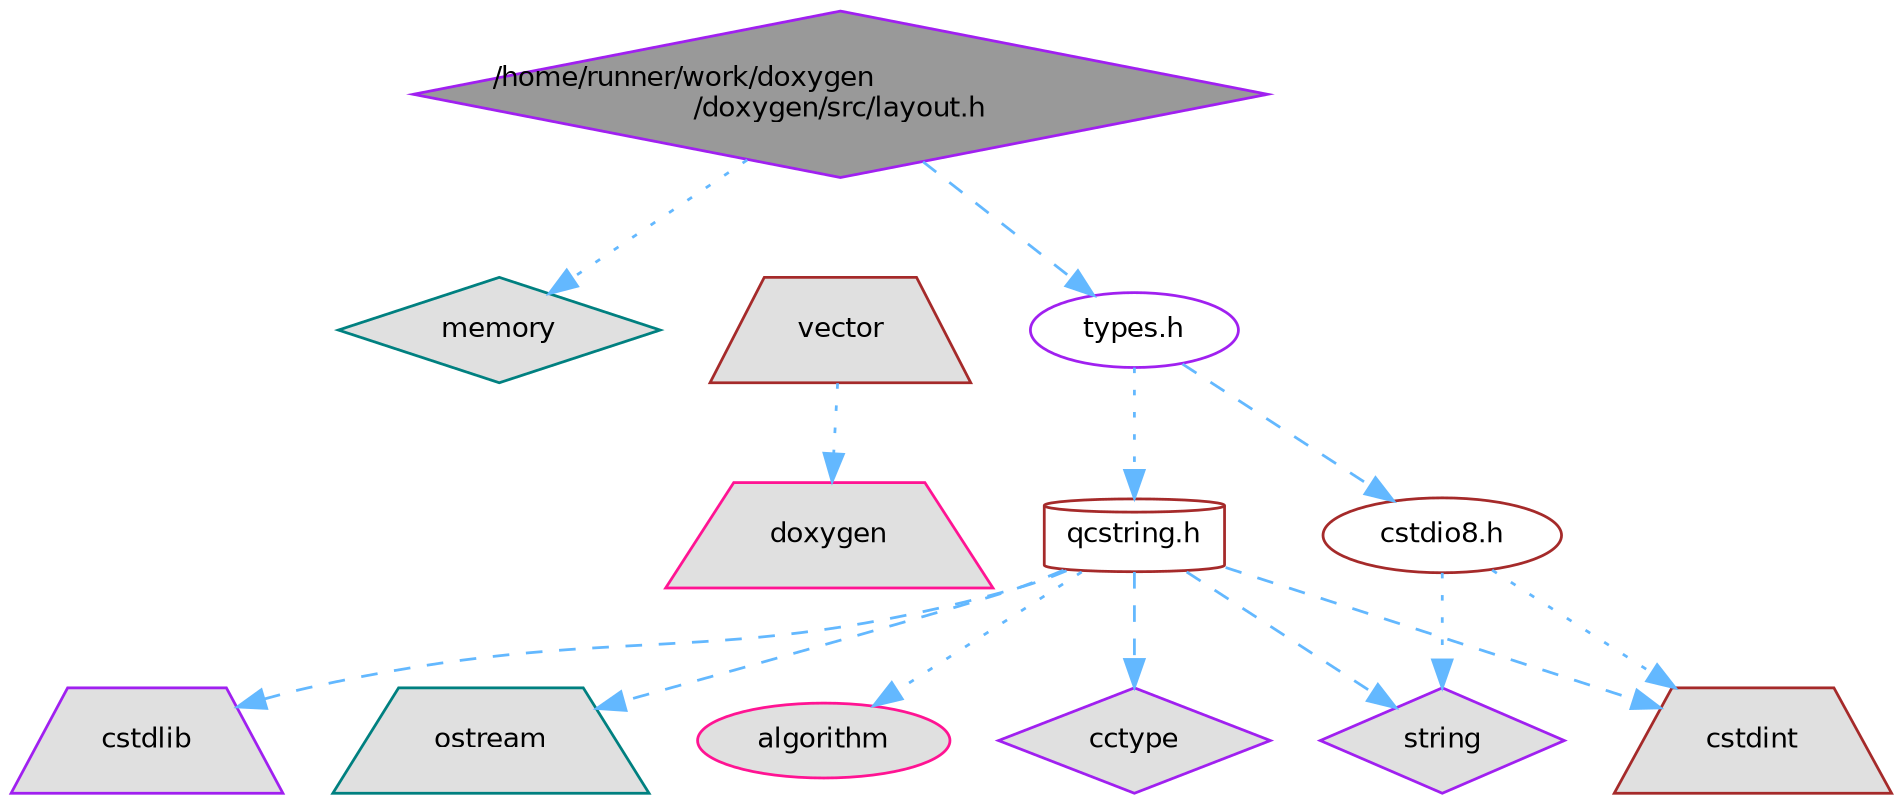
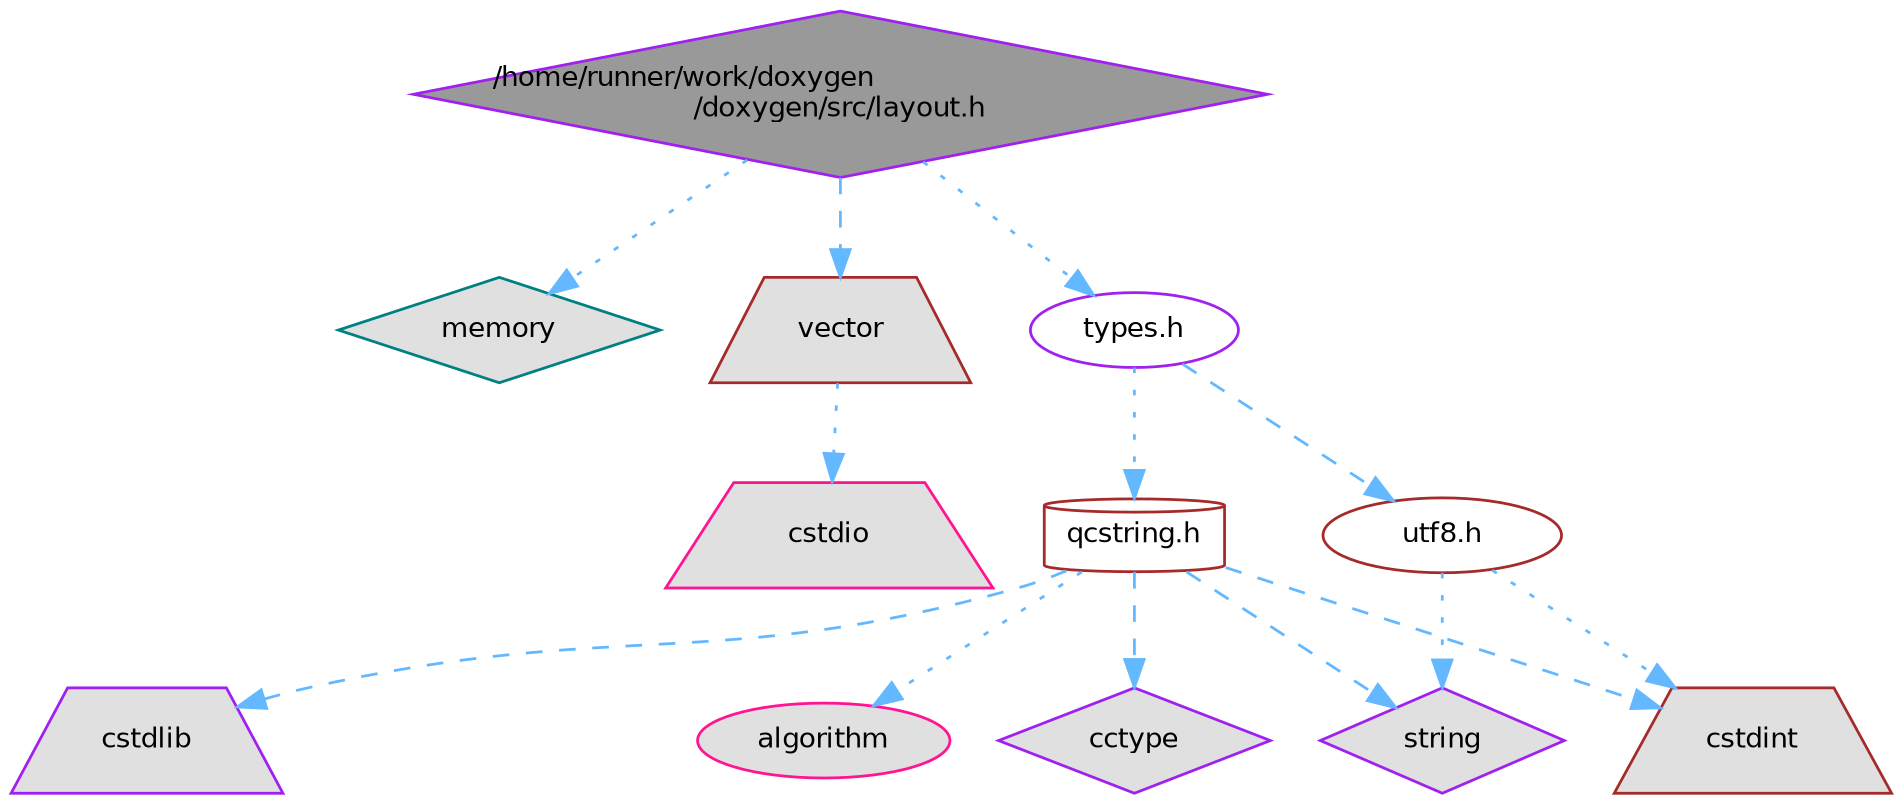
none -> (840, 214)
(997, 220) -> (997, 220)
(829, 535) -> (829, 535)
(1442, 535) -> (1442, 535)
(491, 741) -> none
